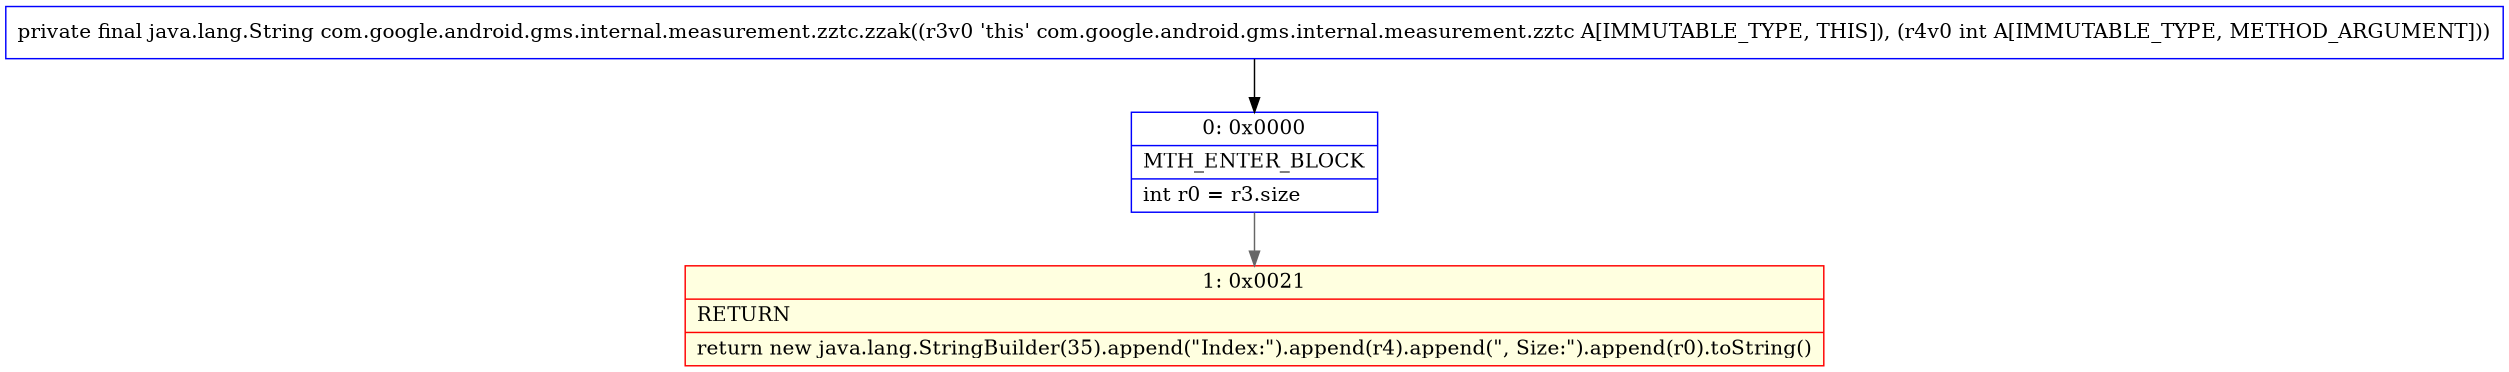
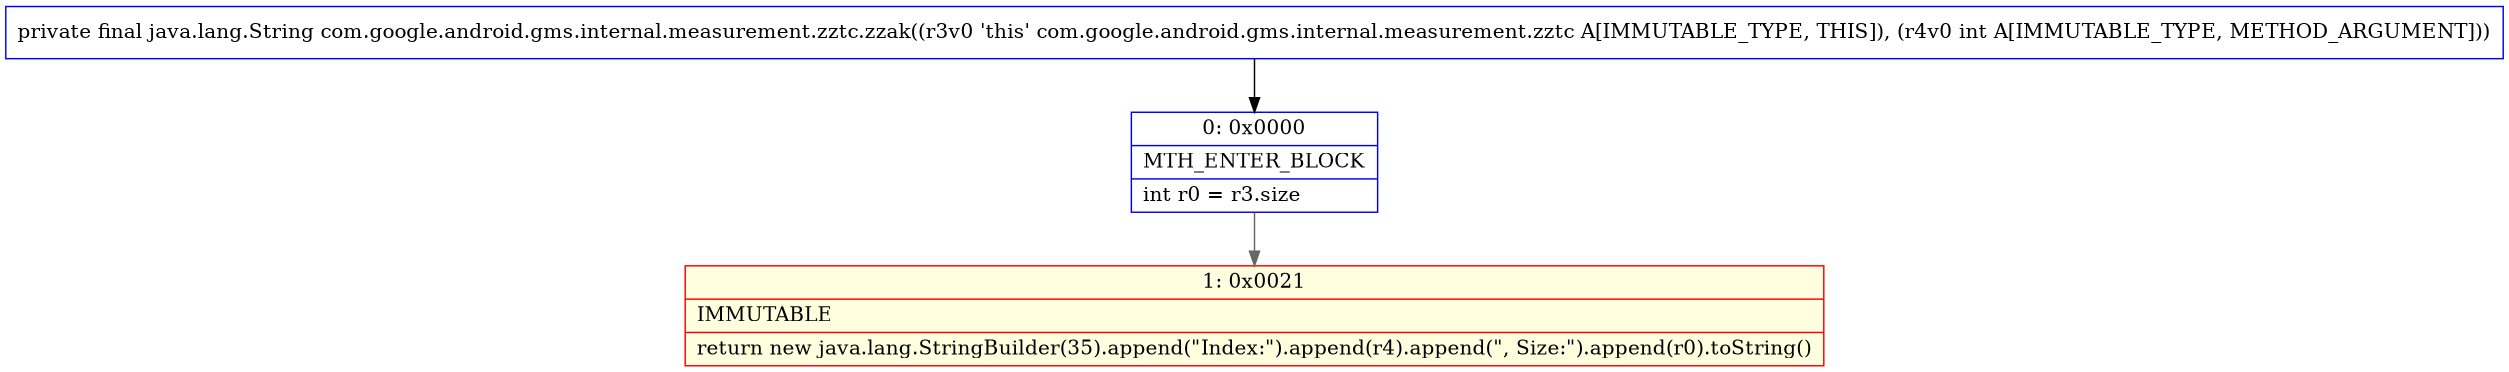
(744, 315) -> (765, 315)
